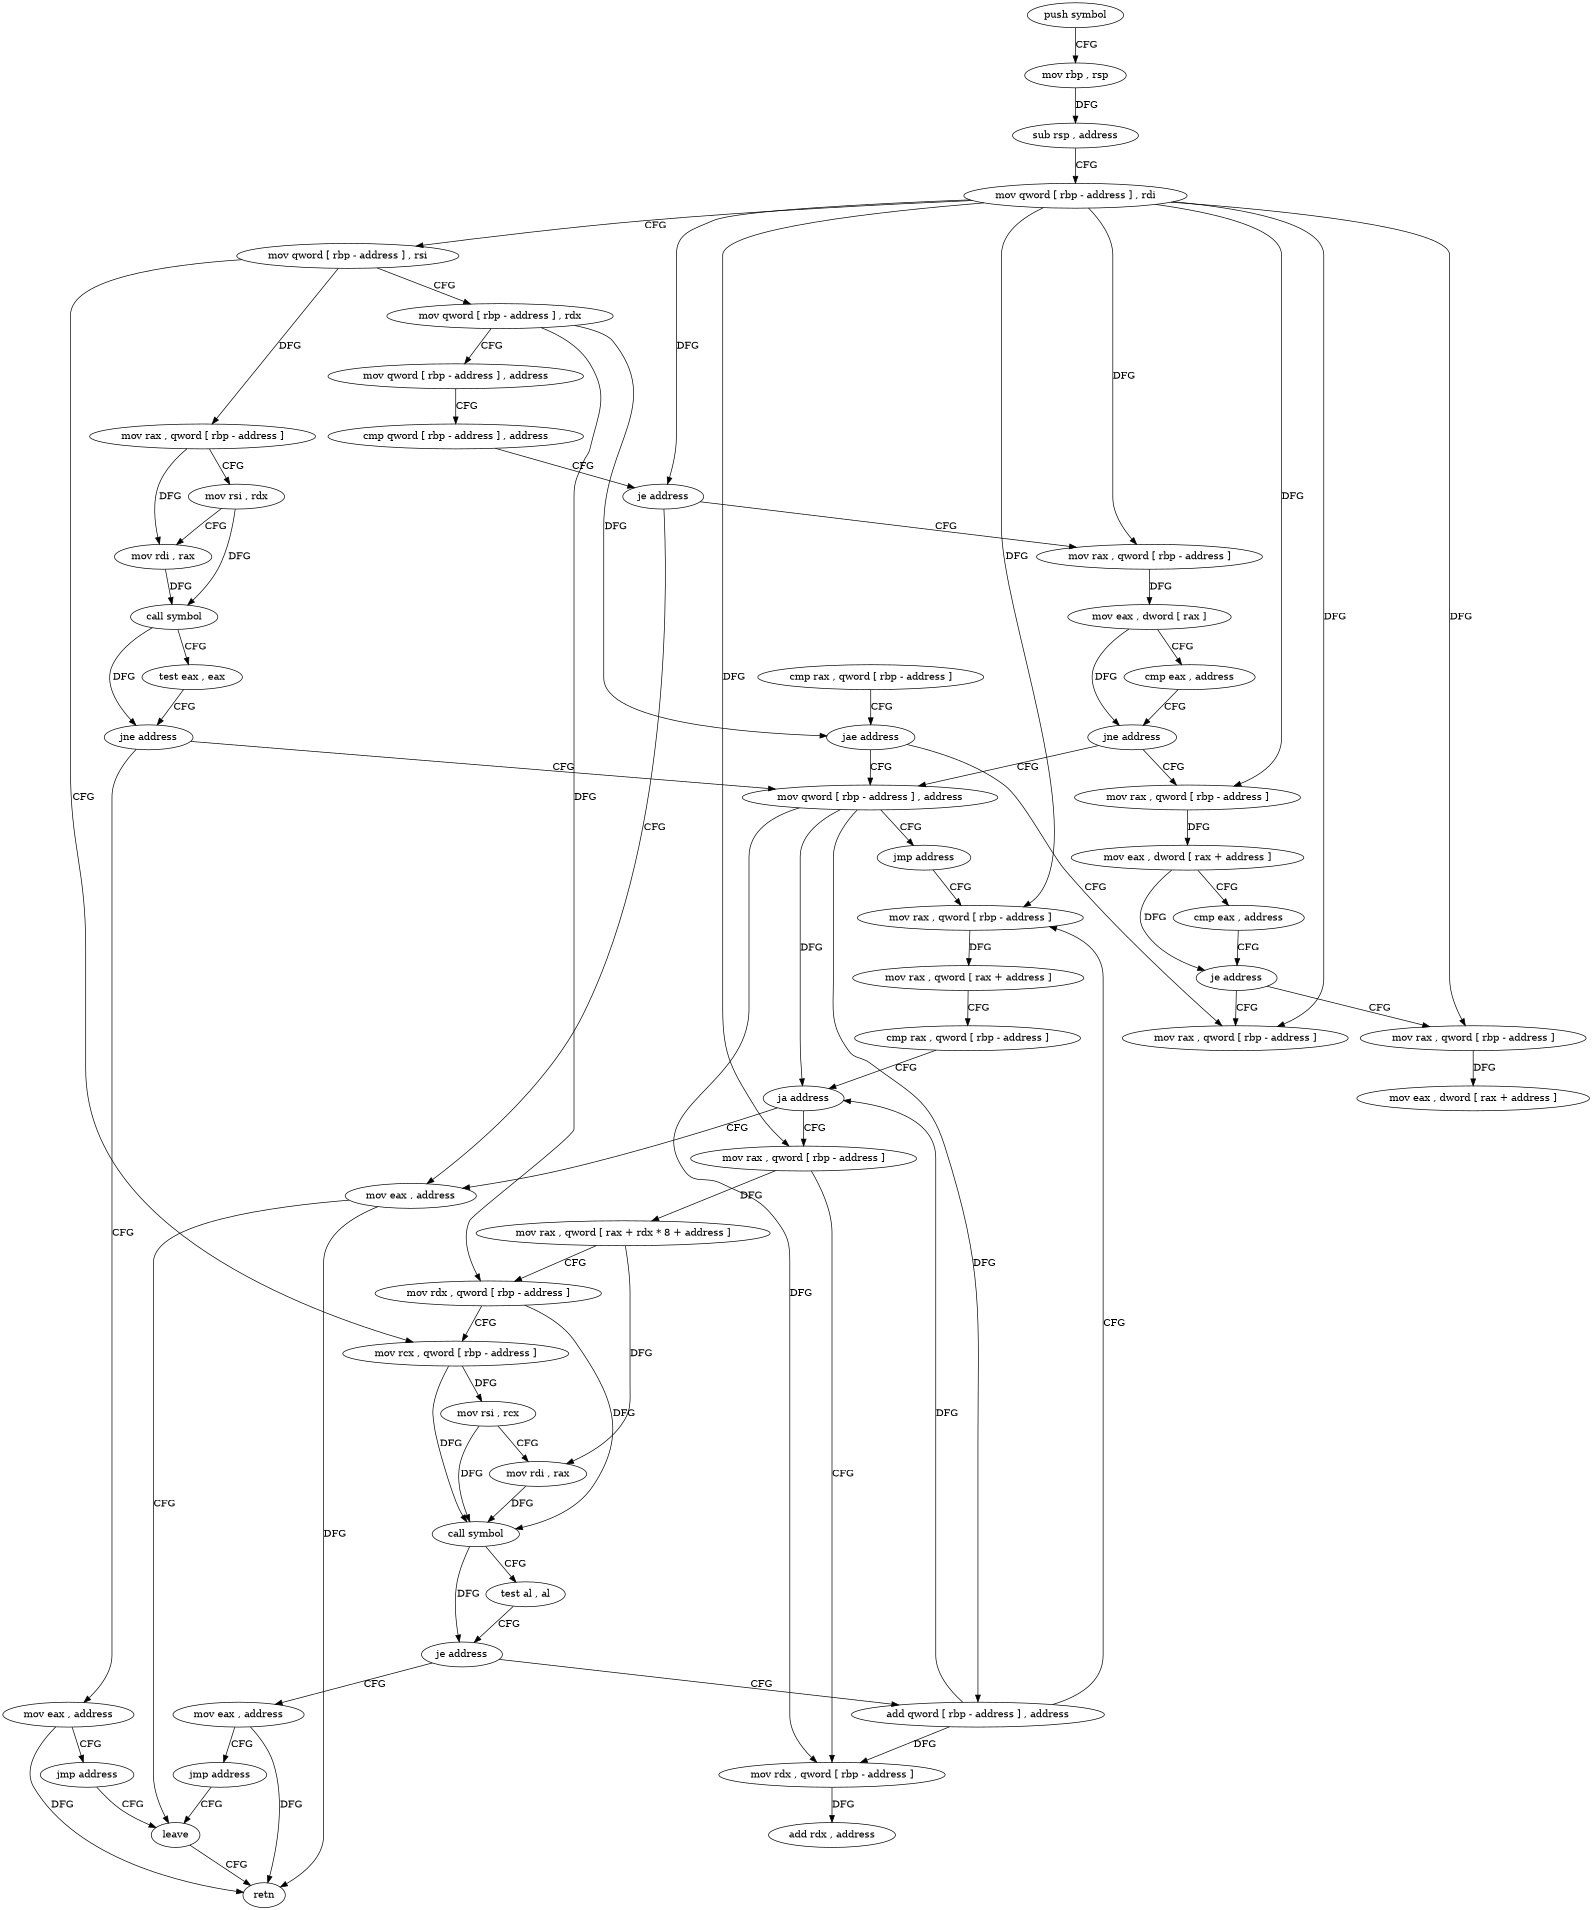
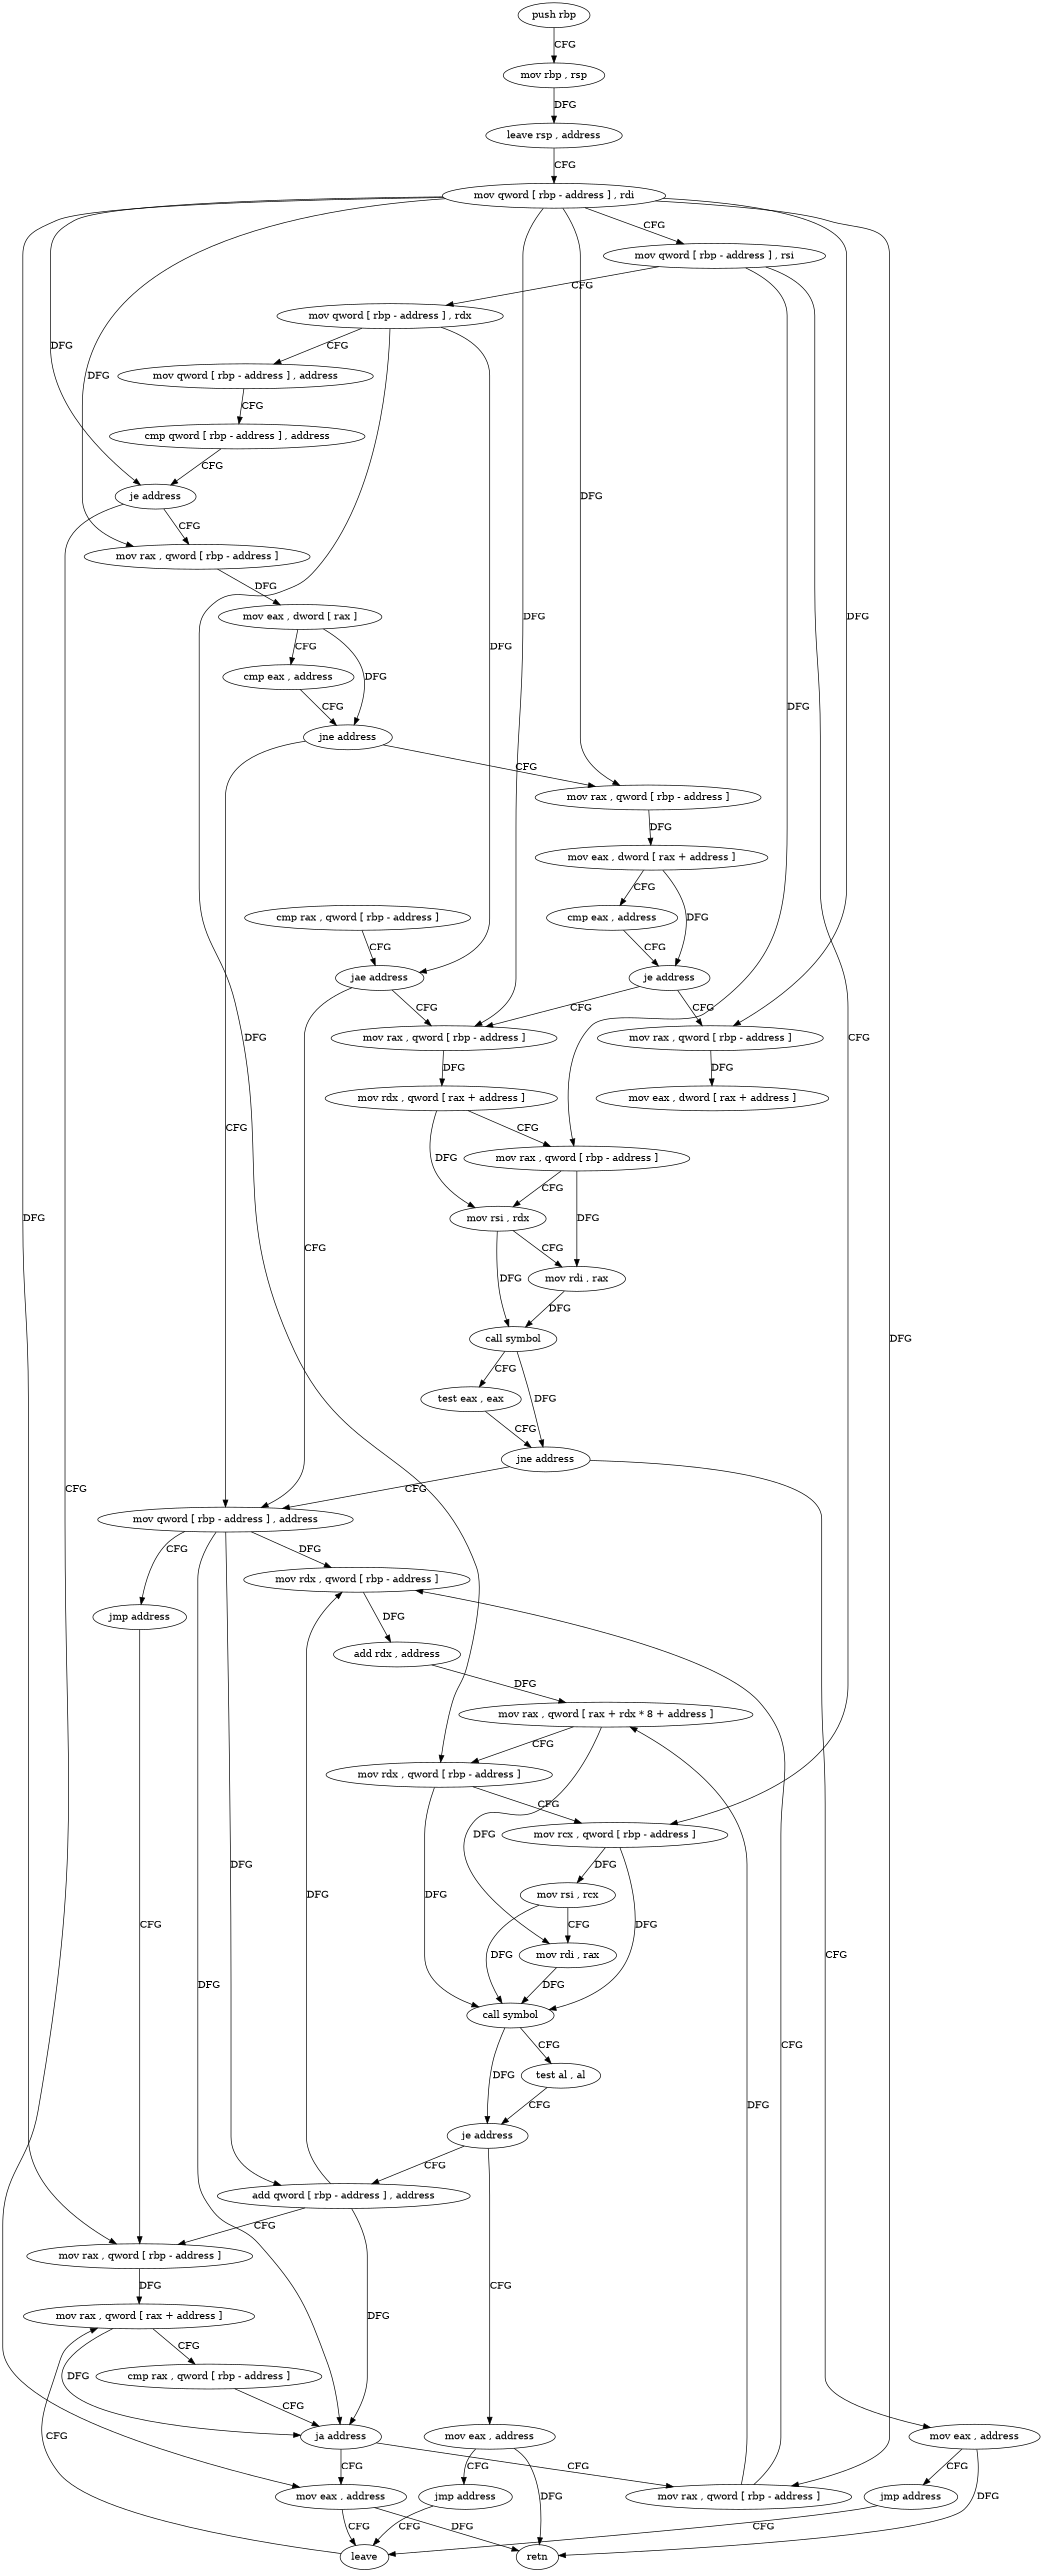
(1075, 15) -> (554, 15)
(1075, 136) -> (554, 136)
none -> (441, 1098)
none -> (495, 1683)
(217, 1863) -> (116, 2506)
none -> (134, 2418)
